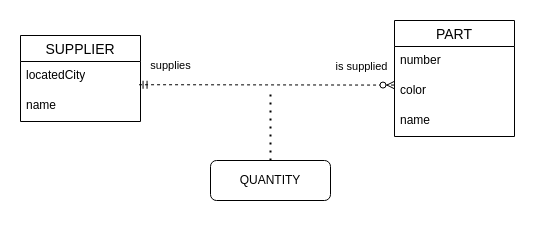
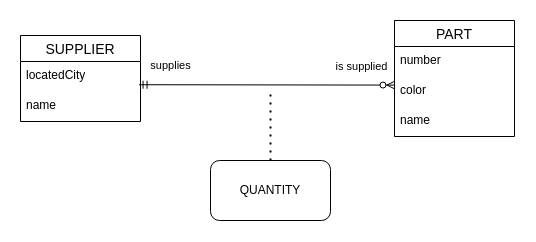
(267, 85) -> (267, 85)
(271, 181) -> (271, 191)
